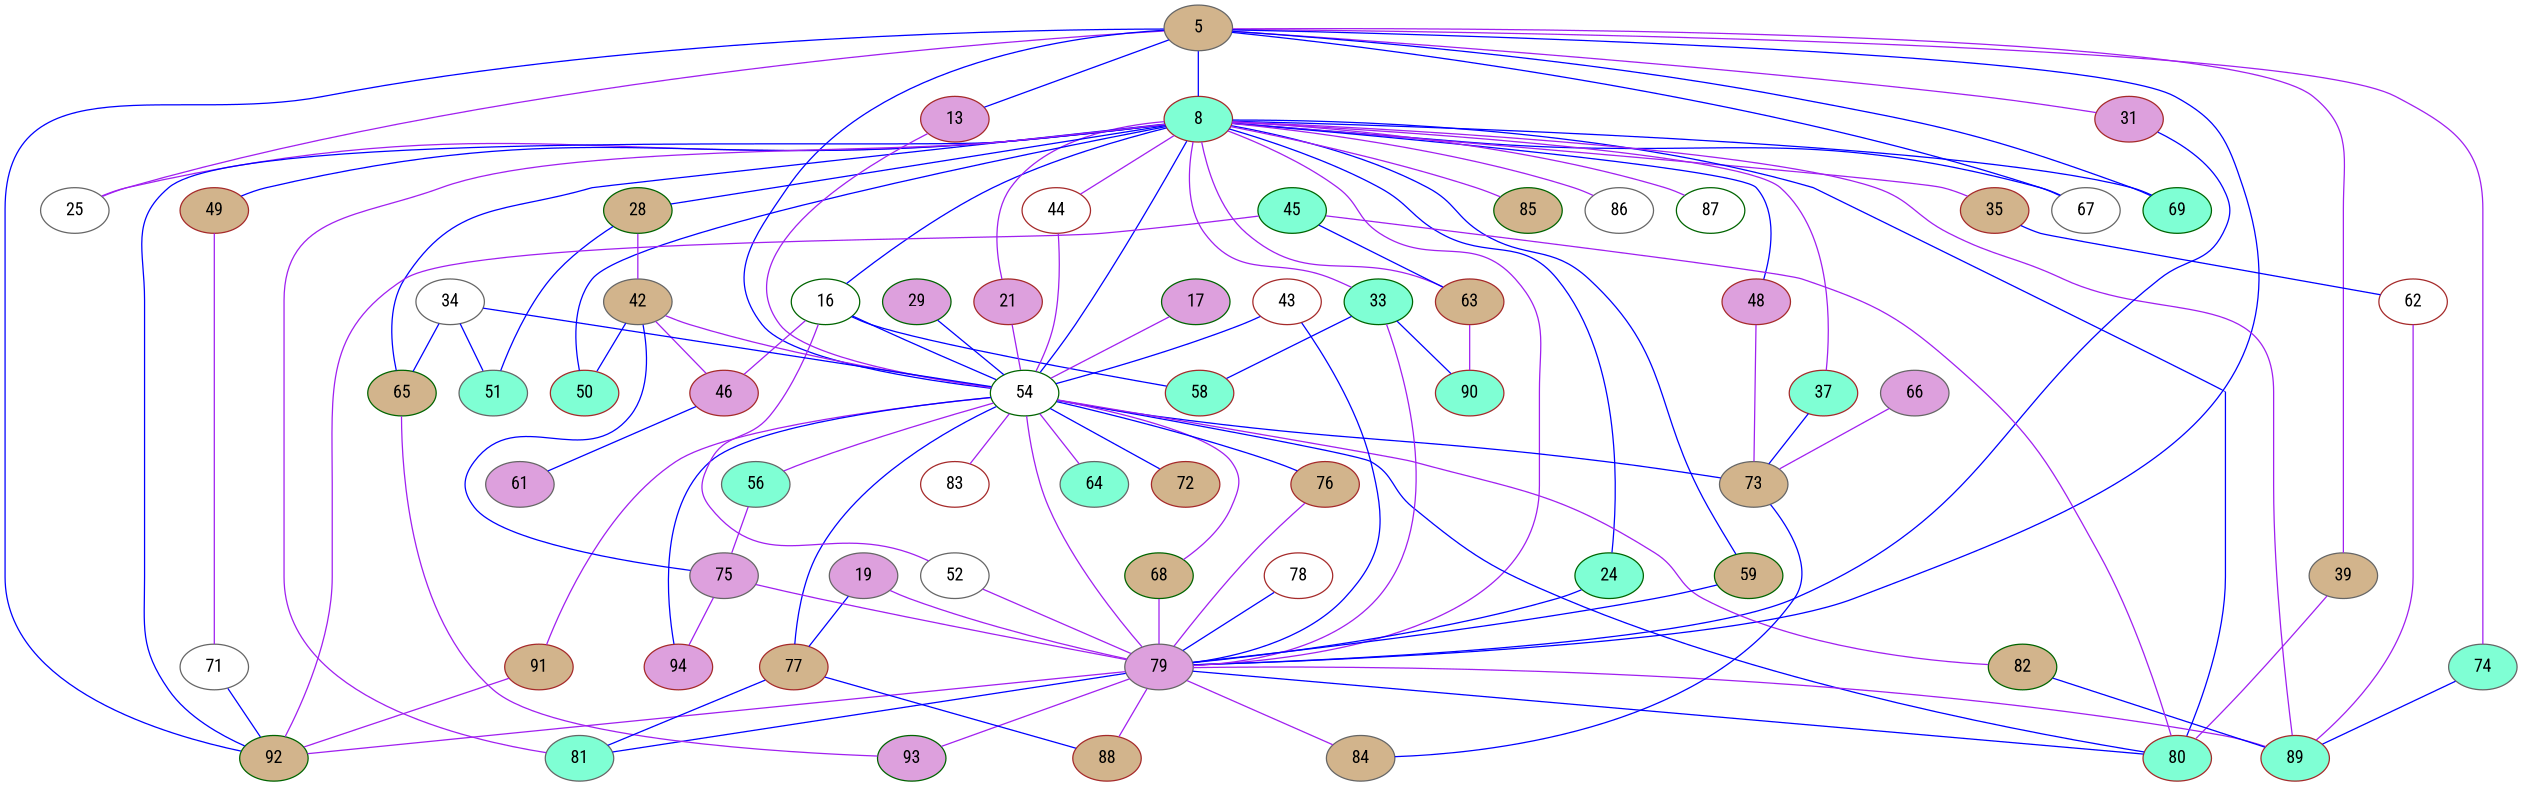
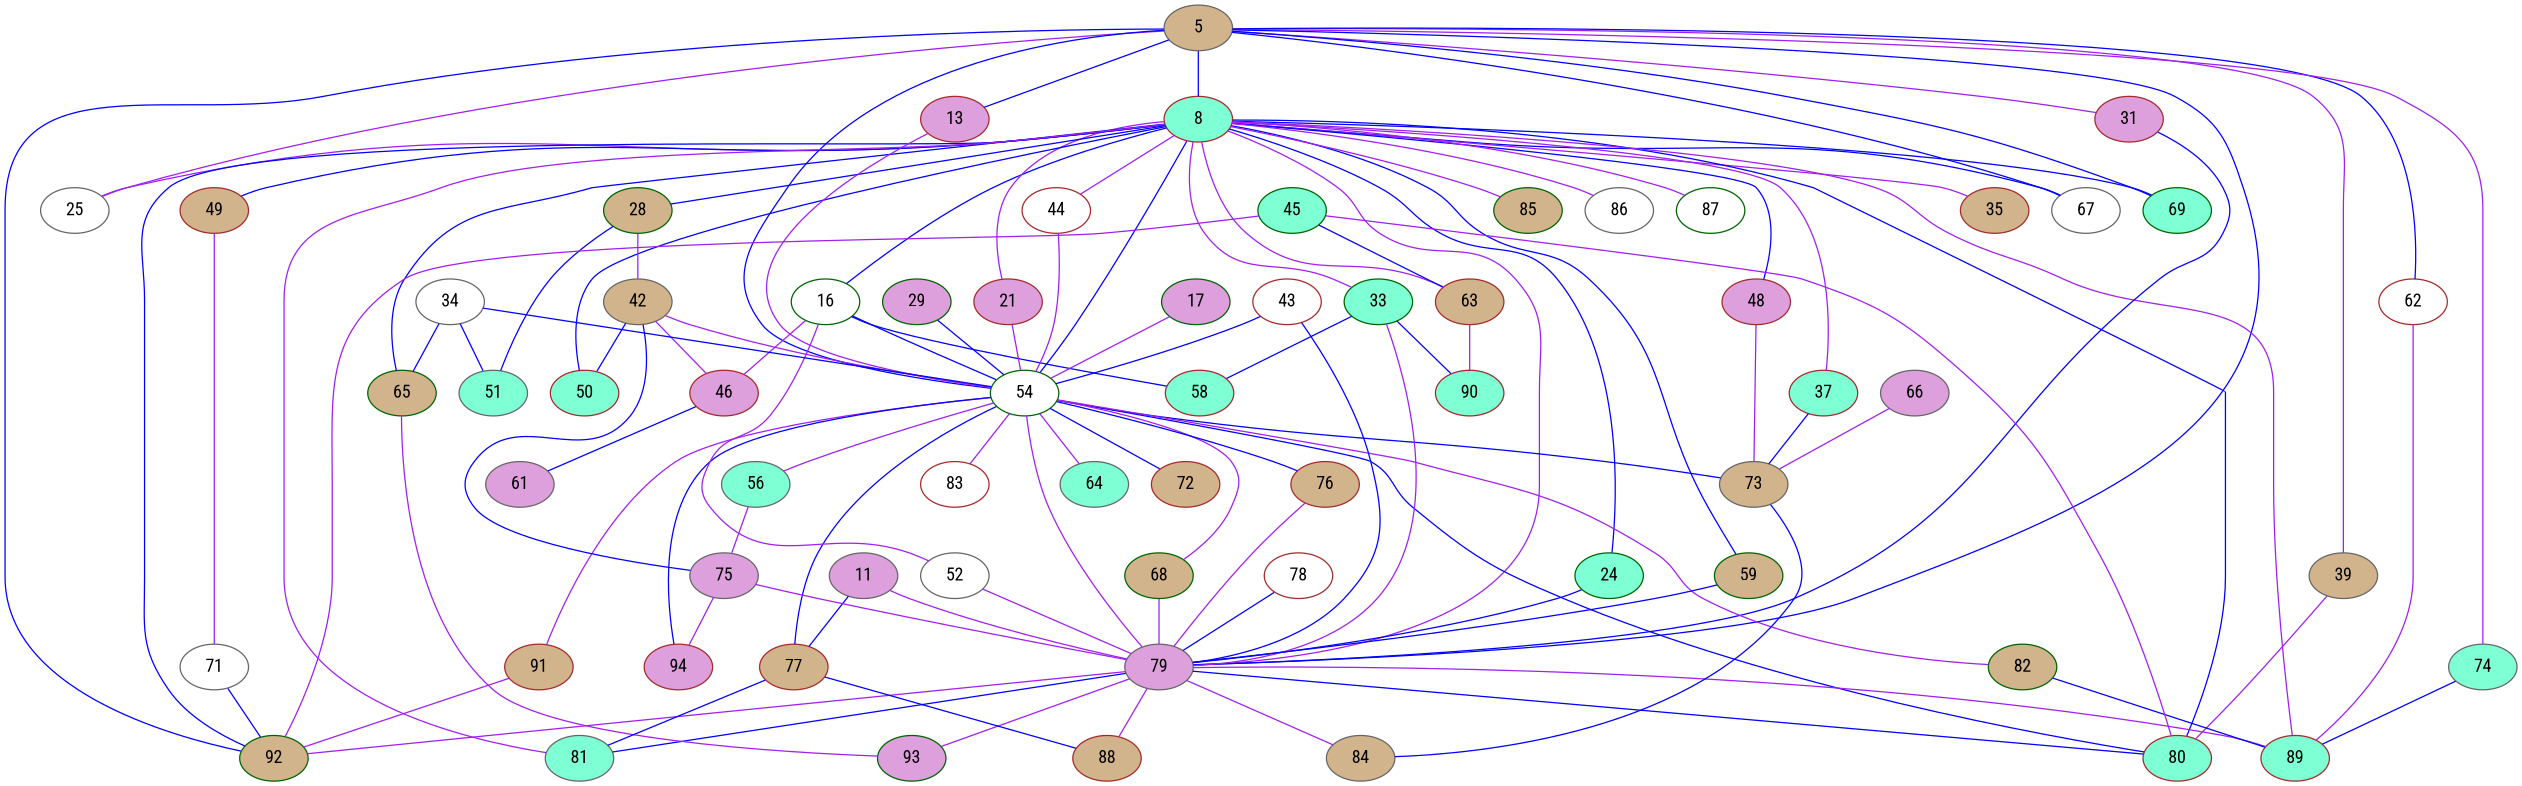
(2209, 264) -> (1898, 37)
(864, 576) -> (864, 576)
